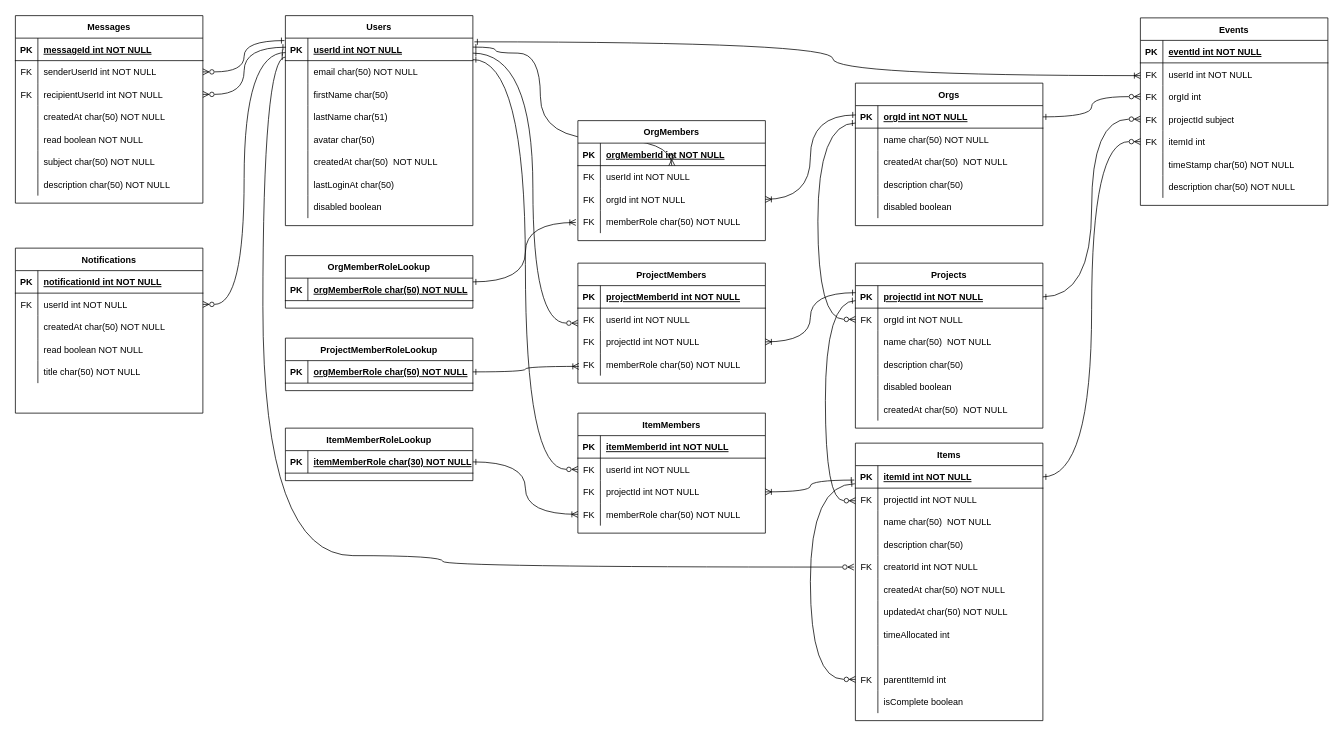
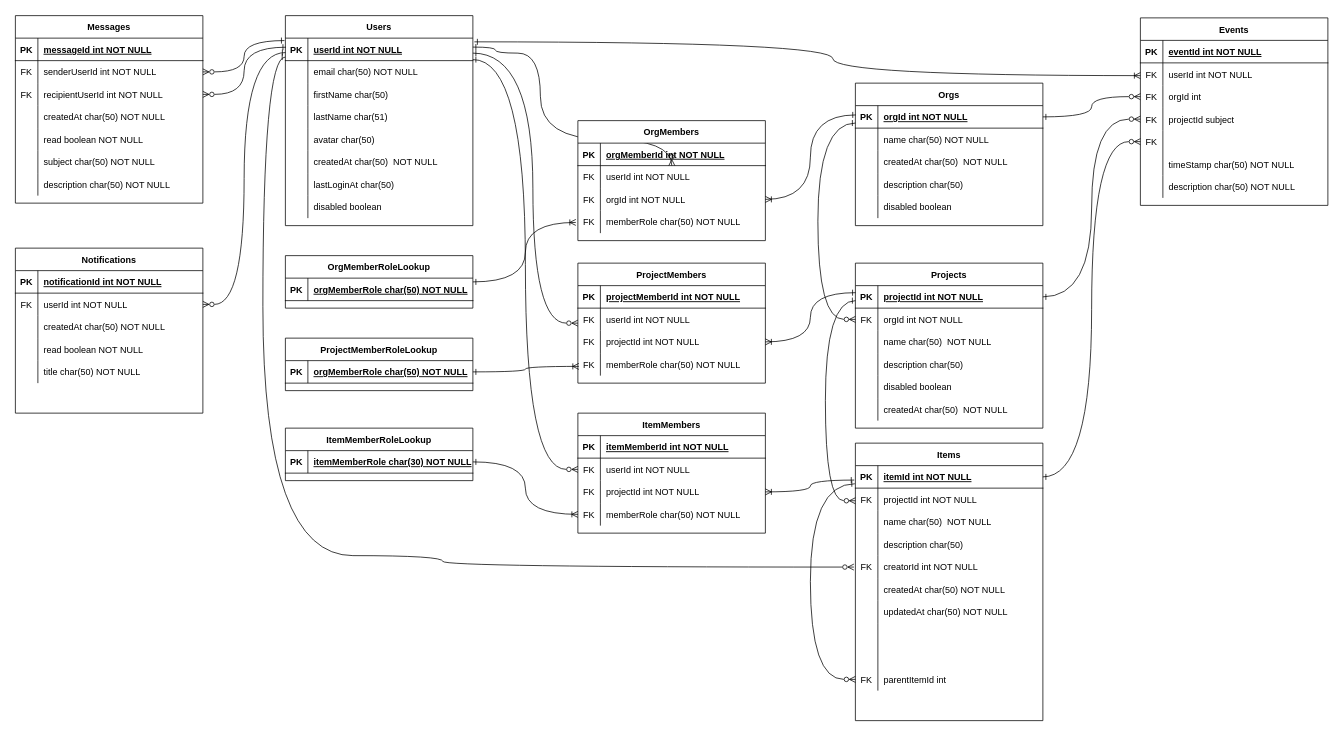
(1245, 141) -> none
(960, 634) -> none
(960, 702) -> none
